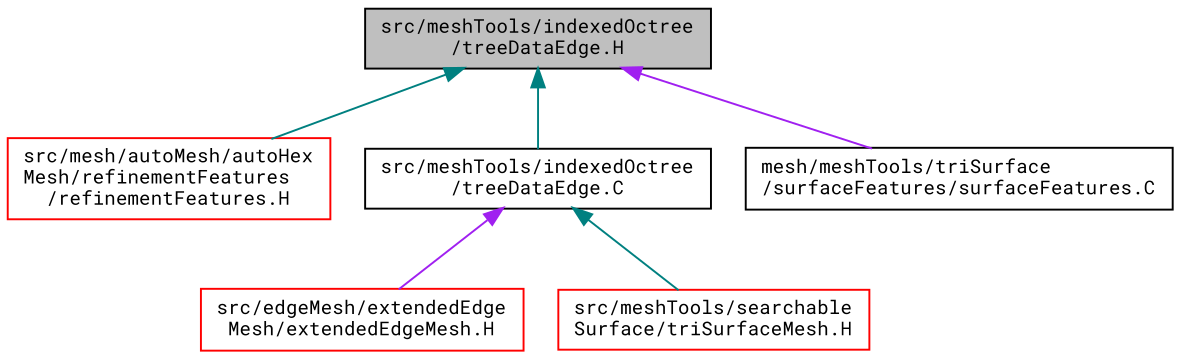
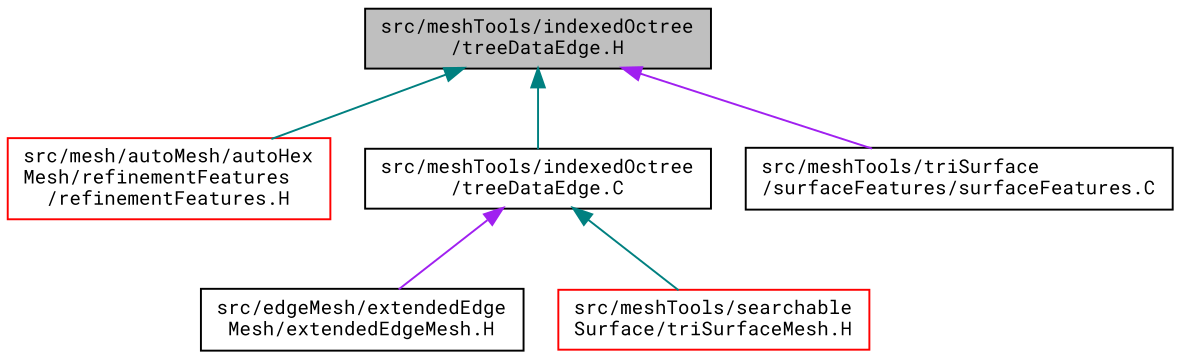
(959, 179) -> (959, 179)
(362, 320) -> (362, 320)
